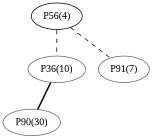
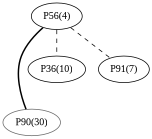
(57, 69) -> (57, 69)
(124, 69) -> (124, 69)
(44, 96) -> (19, 65)
